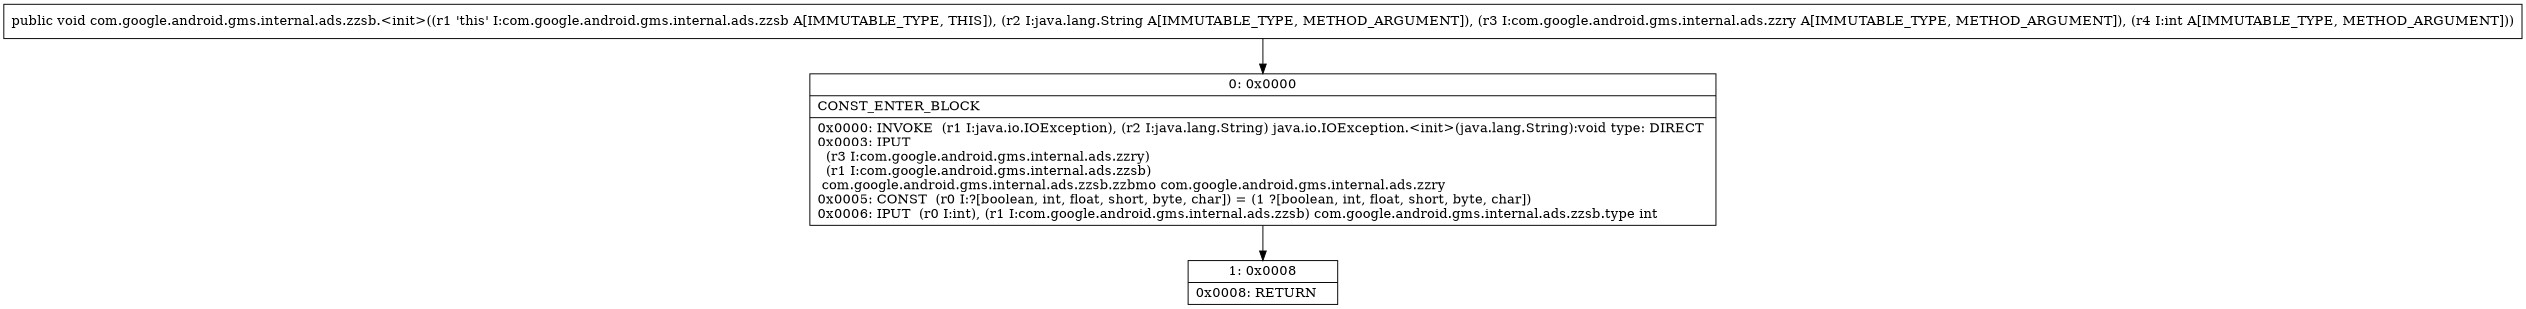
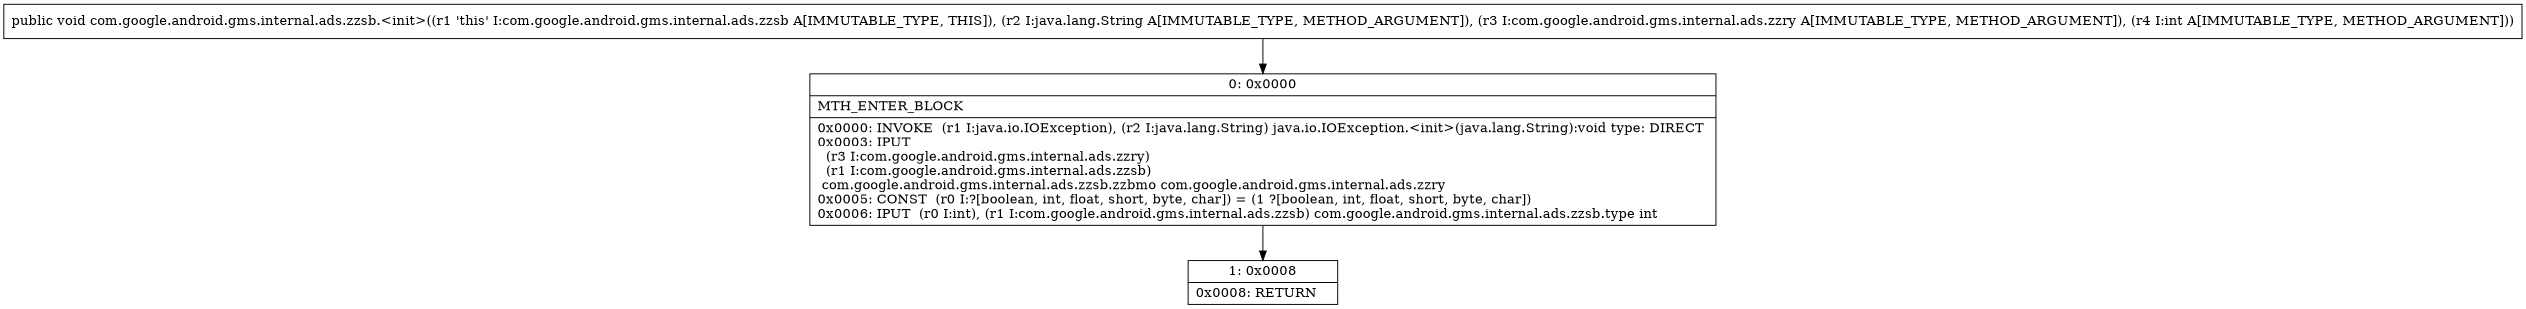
(899, 106) -> (891, 106)
